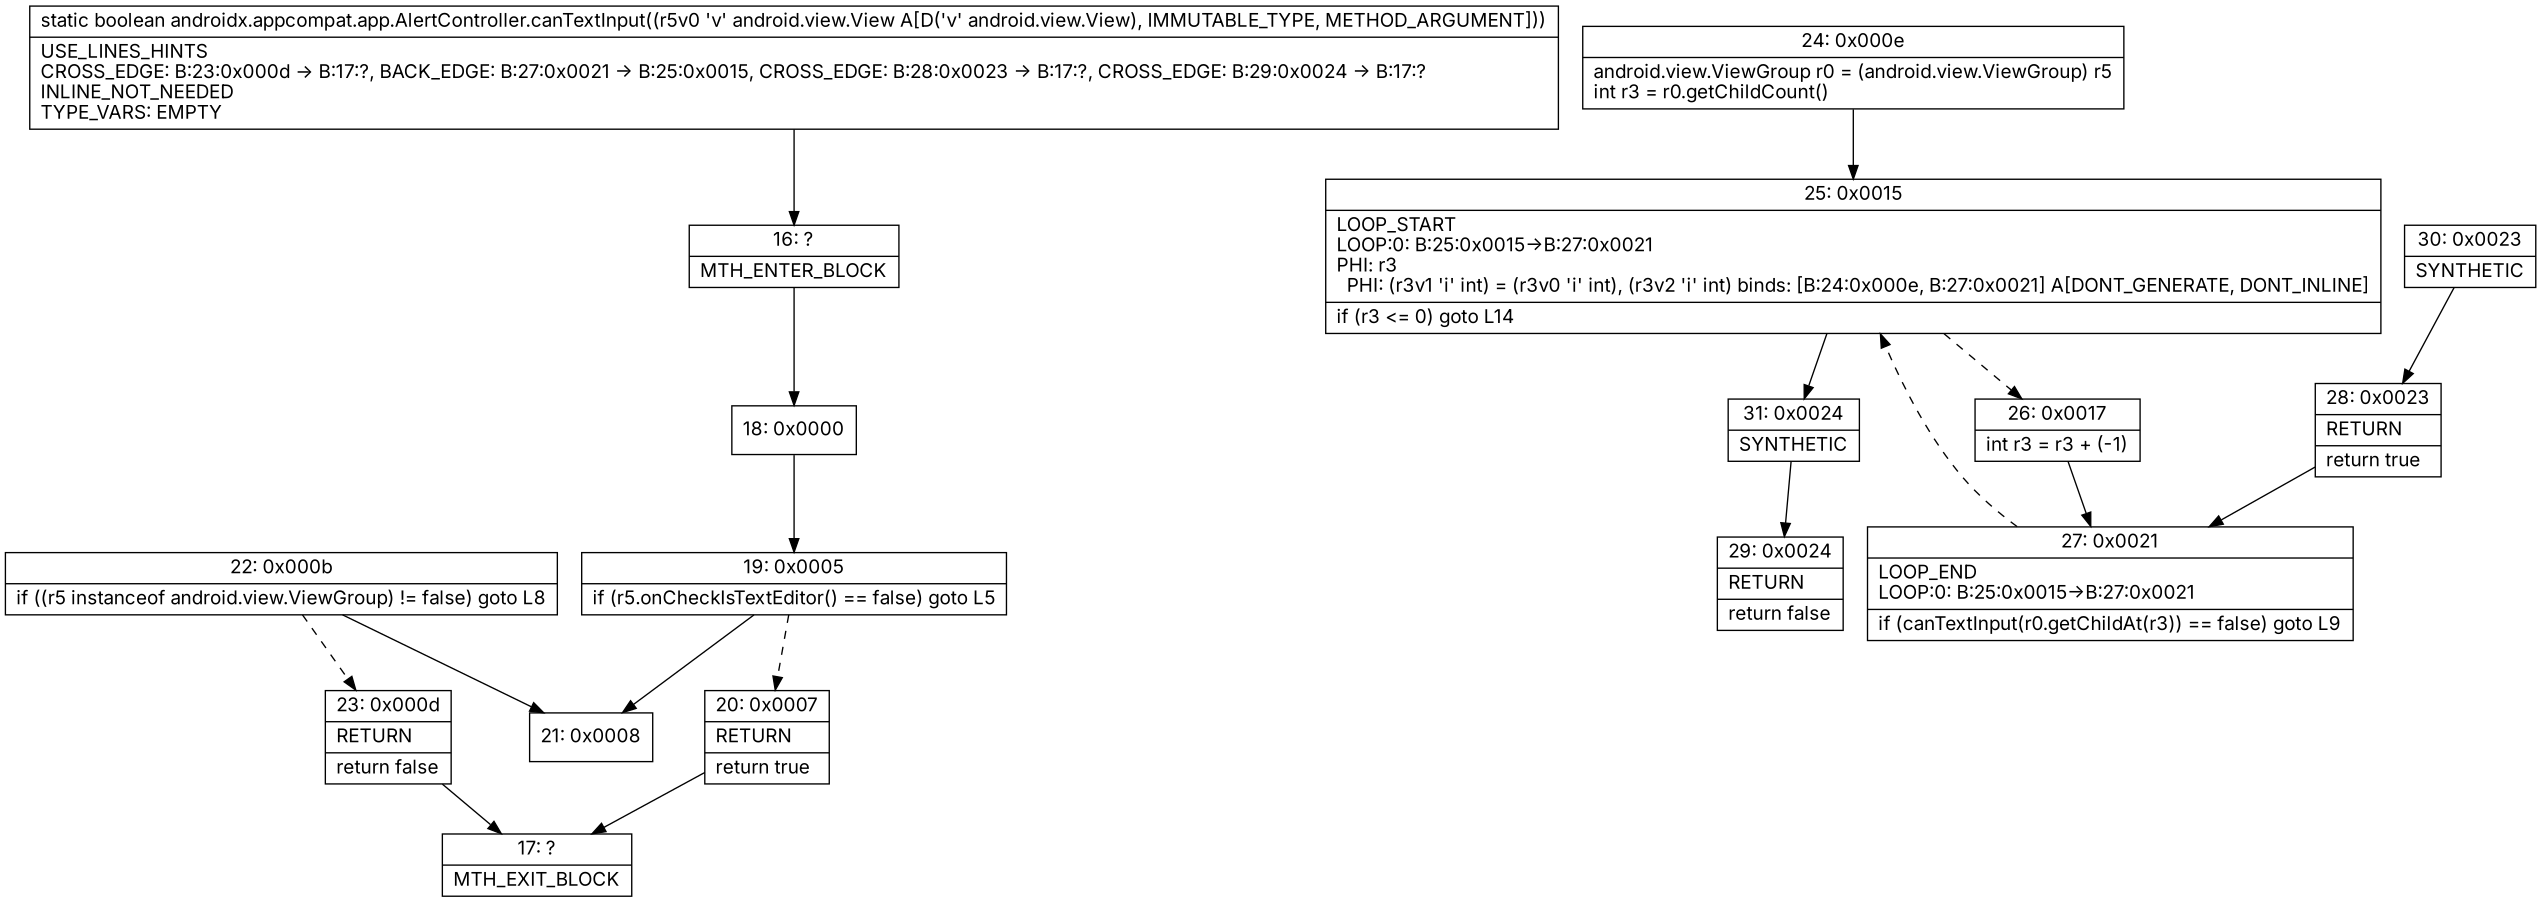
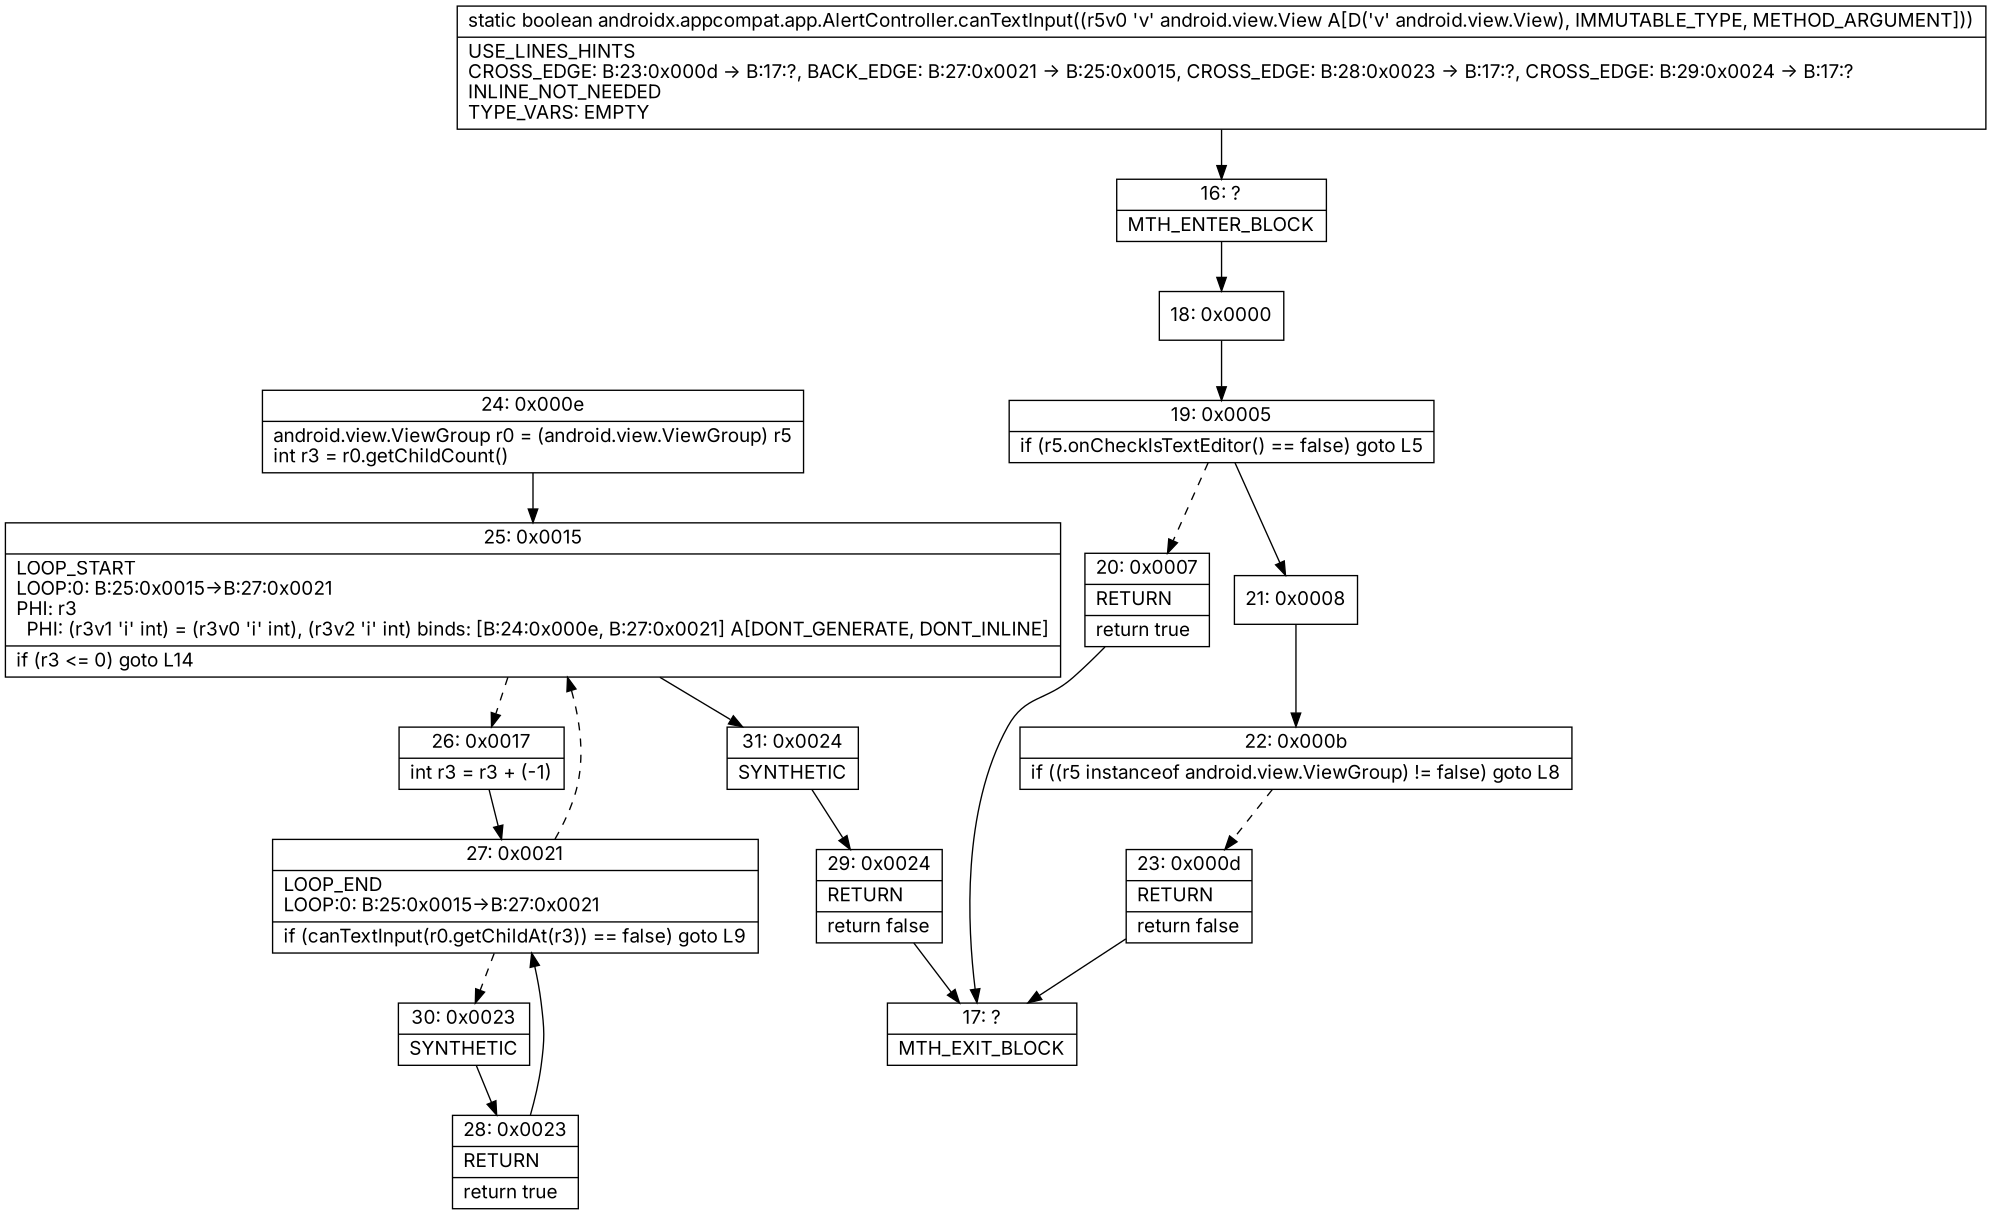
(437, 661) -> (1296, 669)
none -> (933, 968)
none -> (487, 972)
